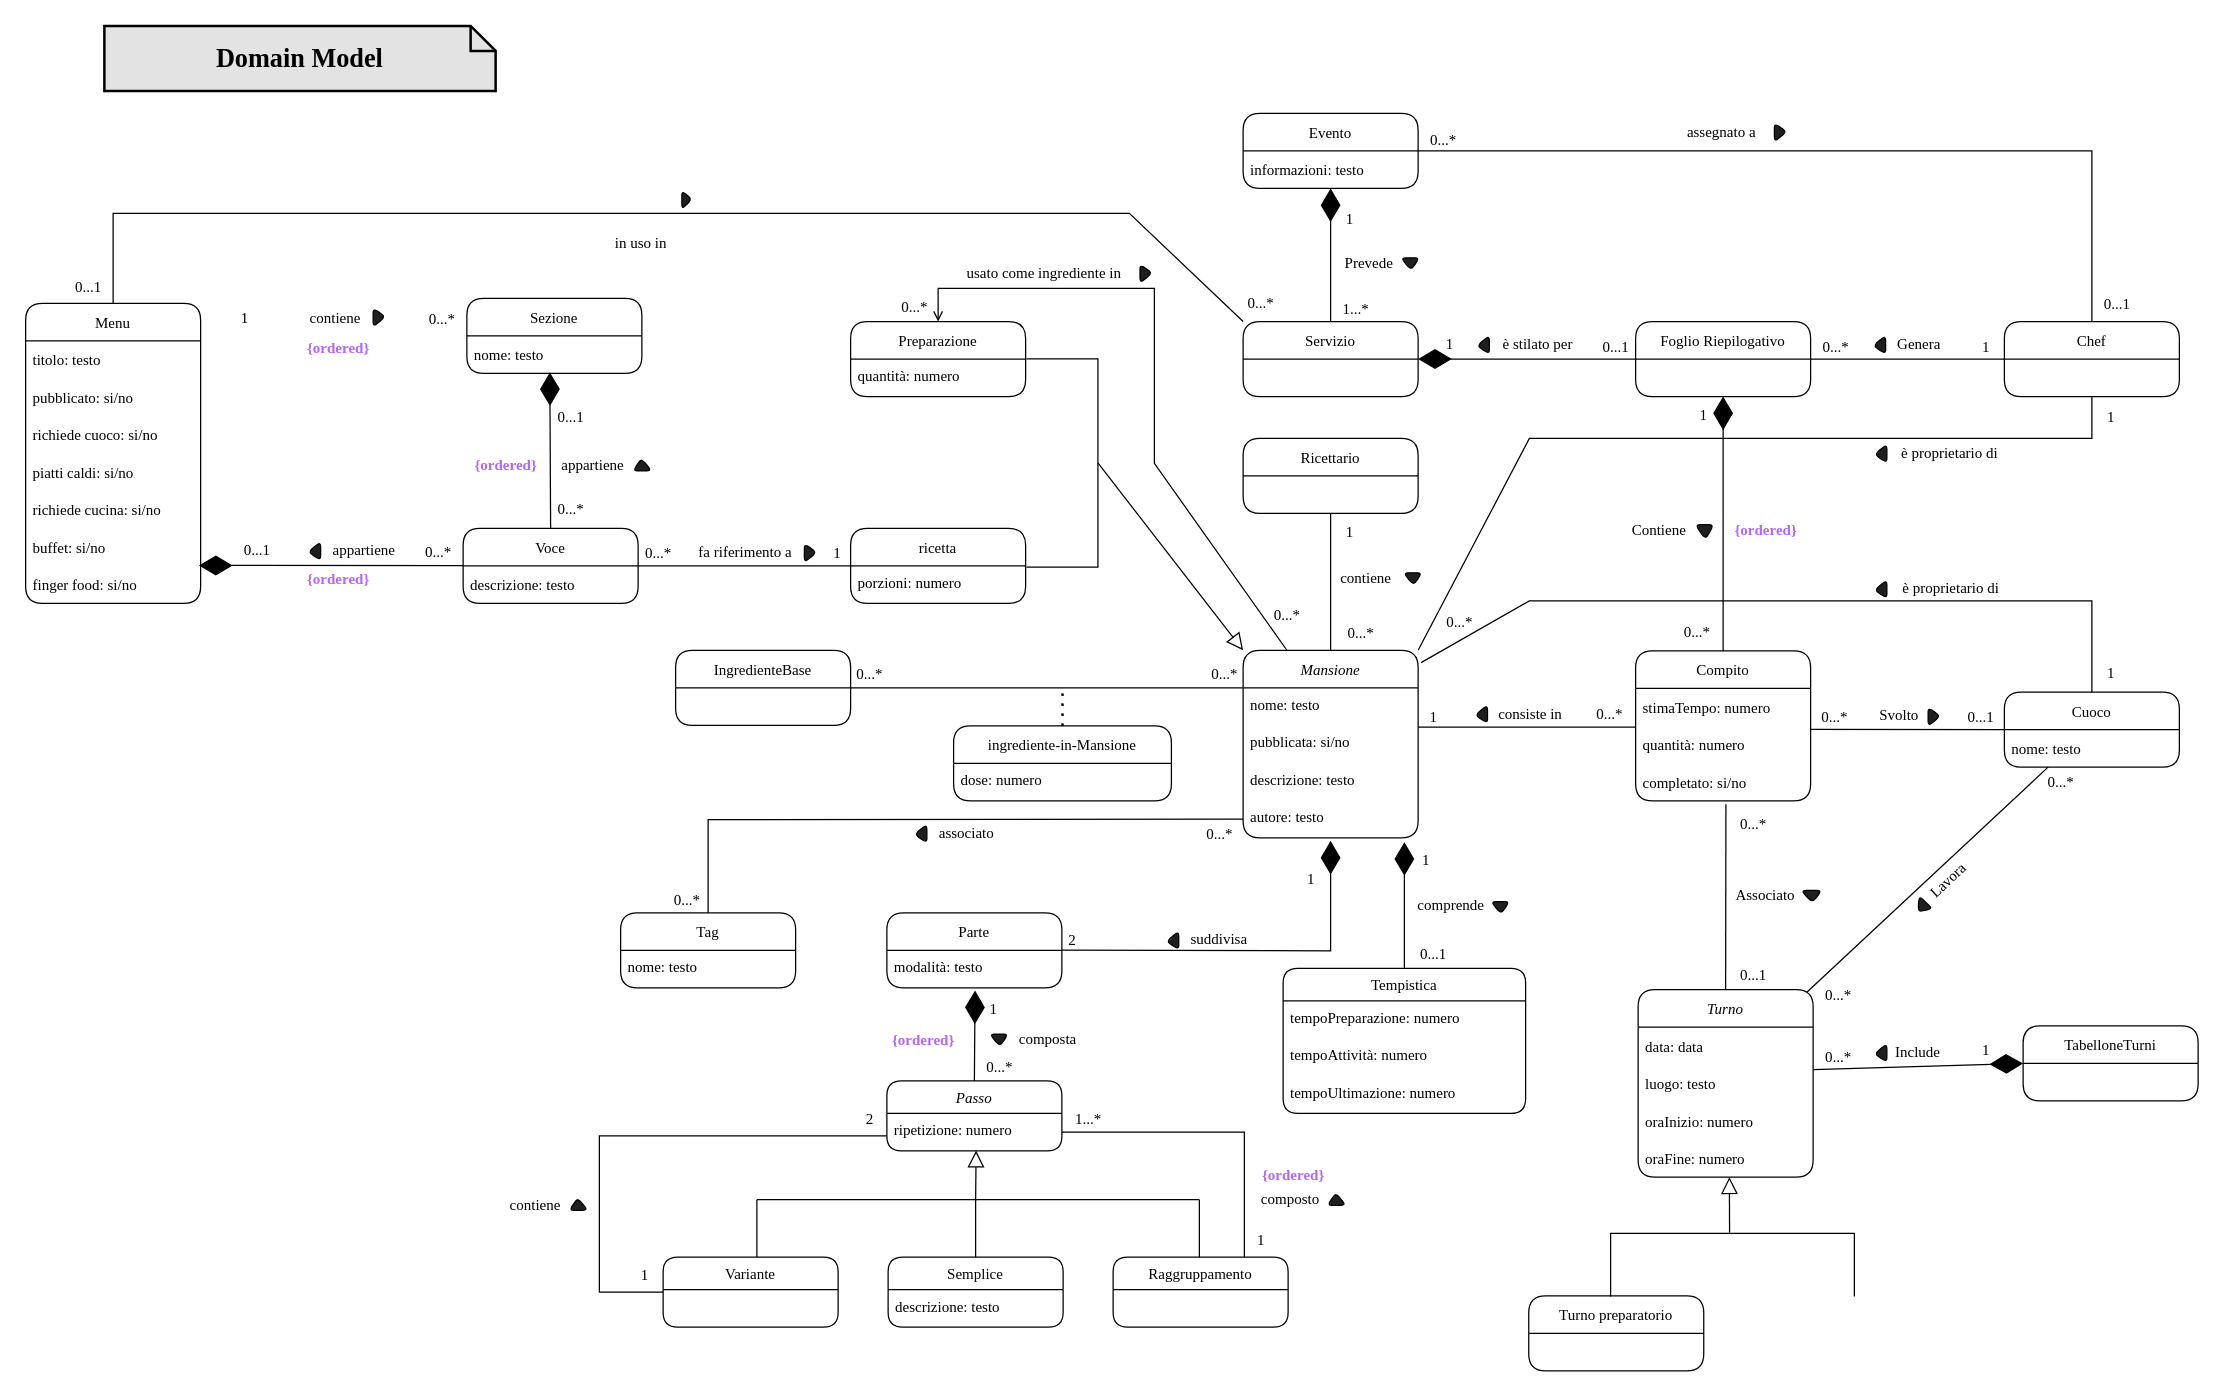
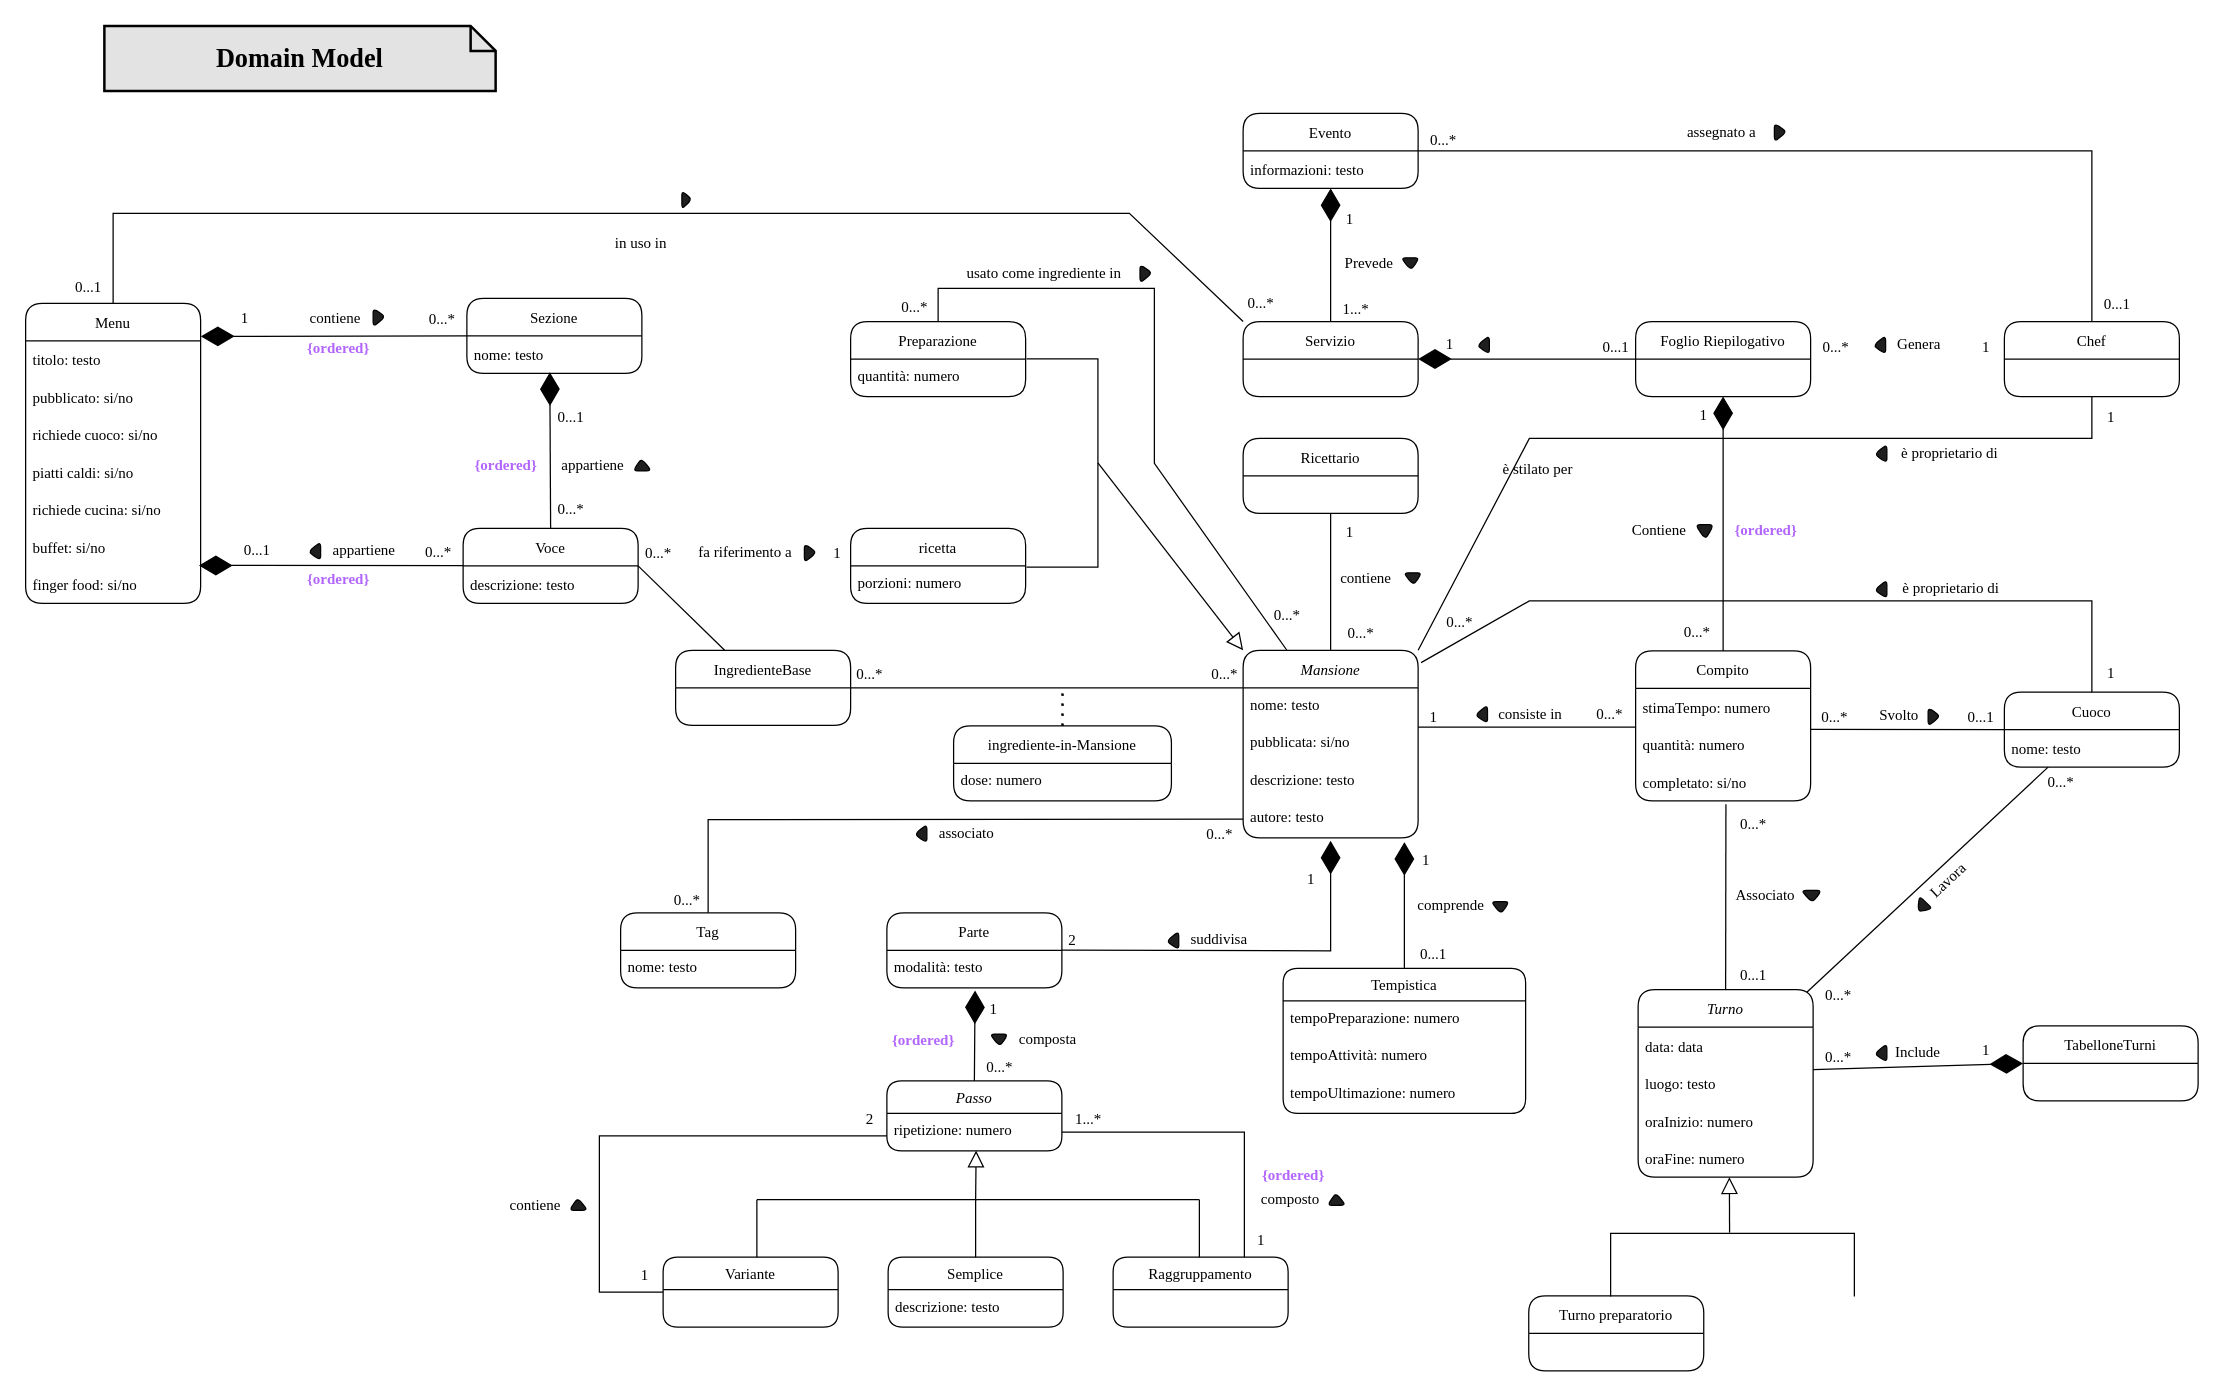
(938, 315) -> (938, 316)
none -> (349, 336)
(1538, 344) -> (1538, 469)
(1907, 359) -> none
(743, 566) -> (682, 609)
